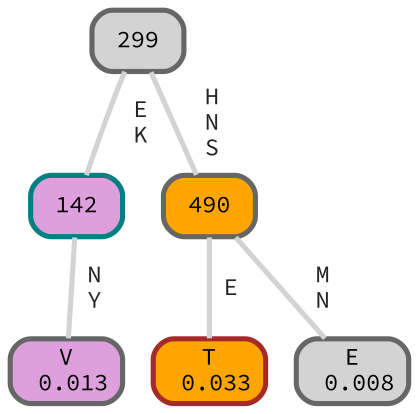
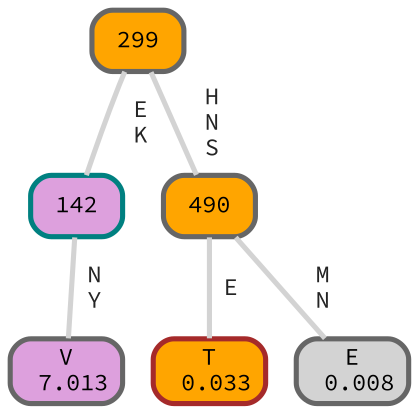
(138, 41) -> (138, 41)
(66, 371) -> (66, 371)
